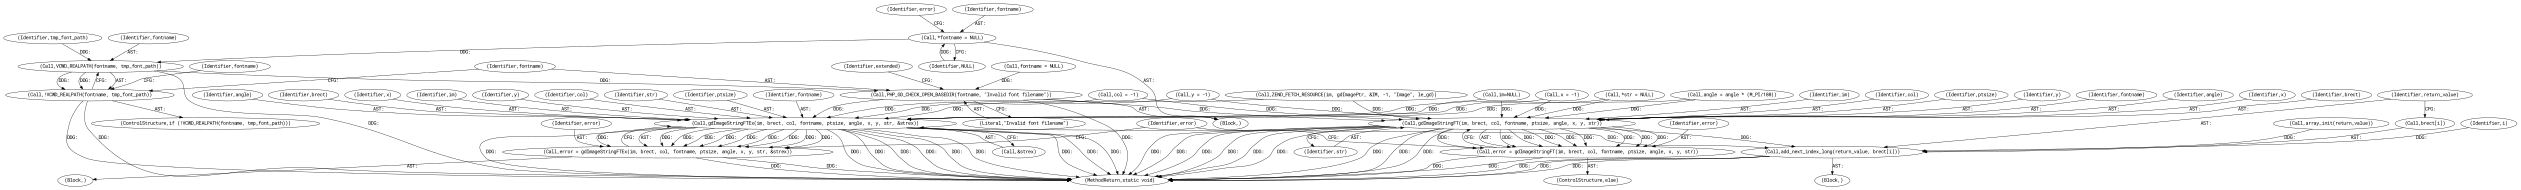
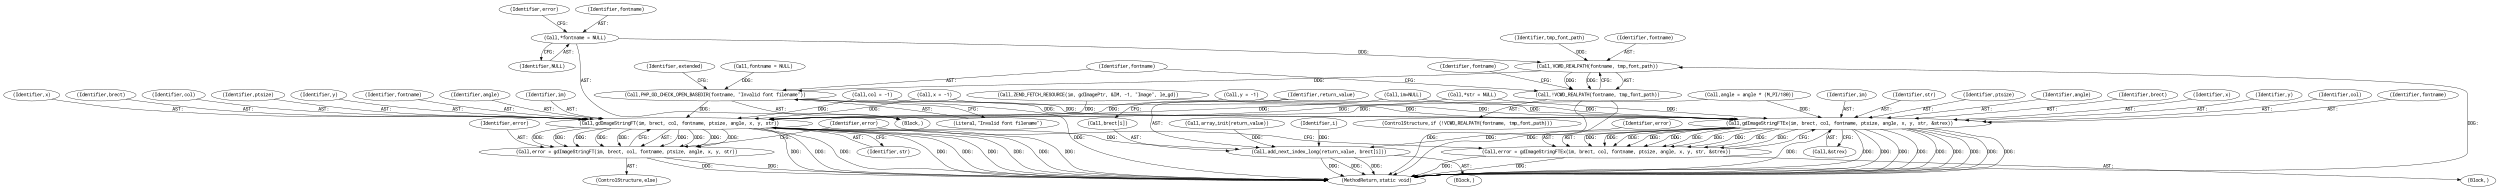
(947, 52) -> (570, 52)
(574, 173) -> (2365, 167)
